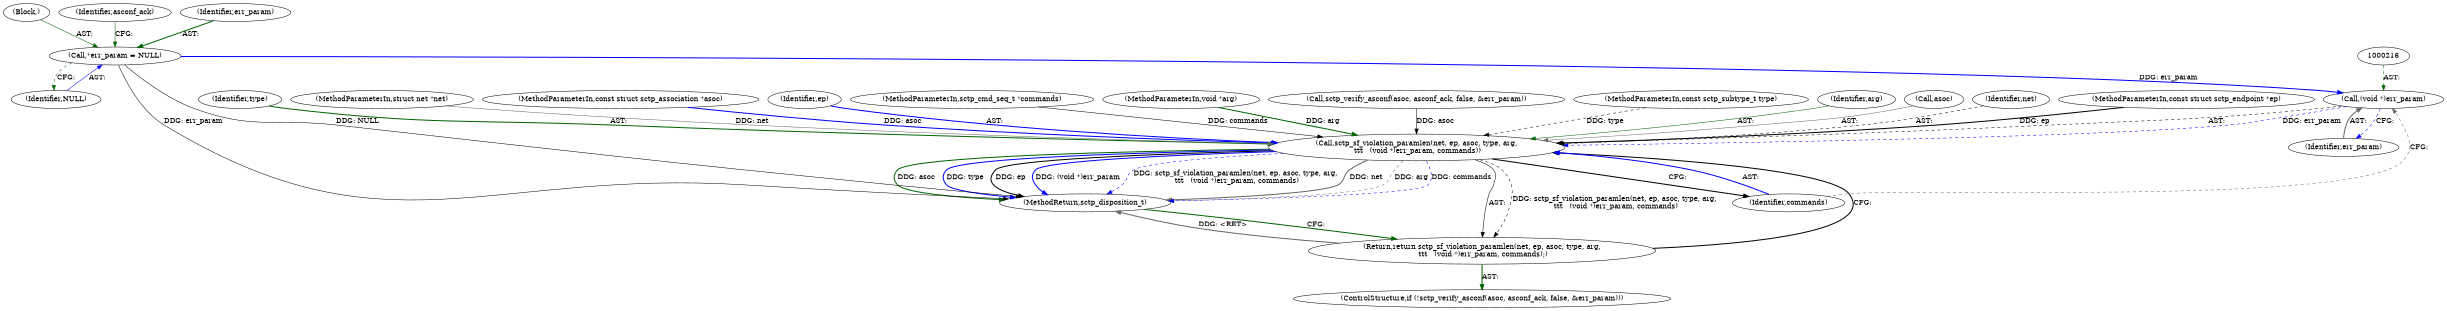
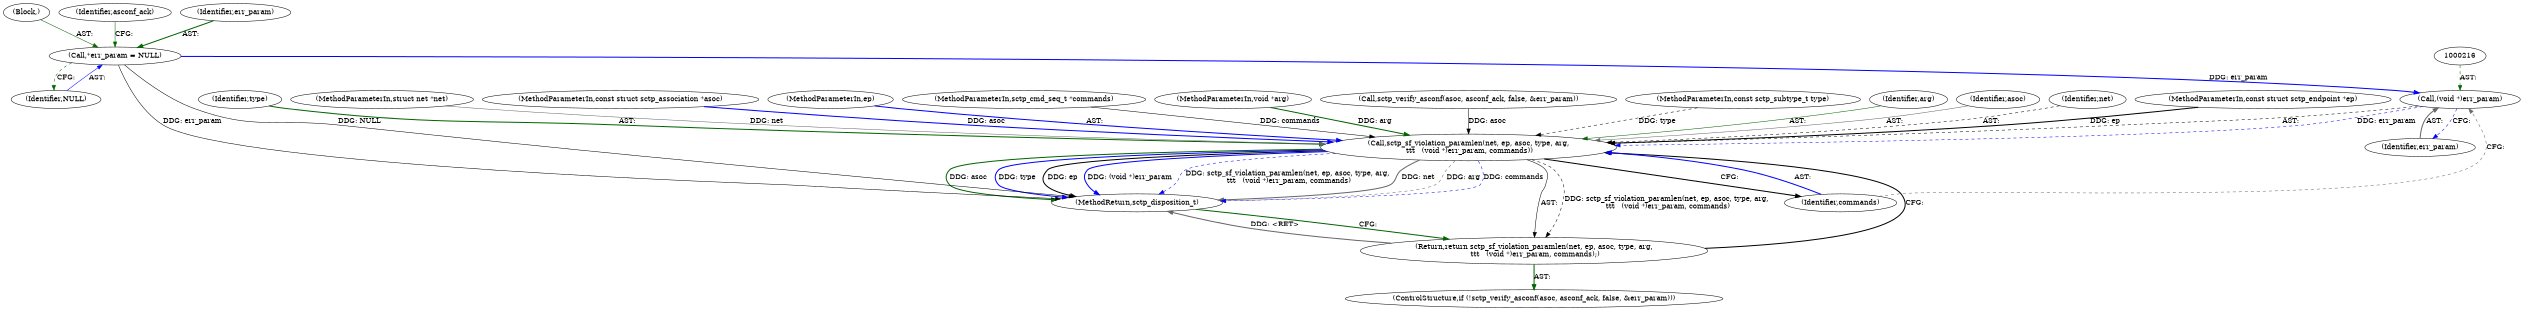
(805, 100) -> (831, 100)
(1934, 100) -> (1998, 100)
